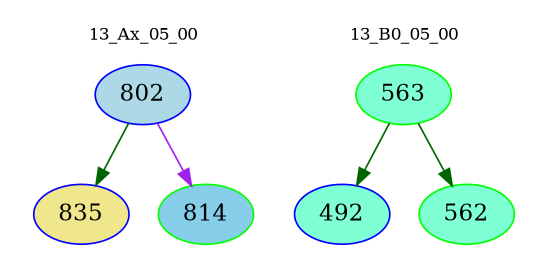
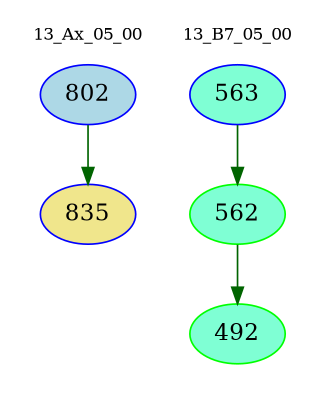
(404, 36) -> (238, 36)
(404, 95) -> (238, 95)
(377, 147) -> (238, 266)
(206, 214) -> none
(342, 214) -> (238, 334)
